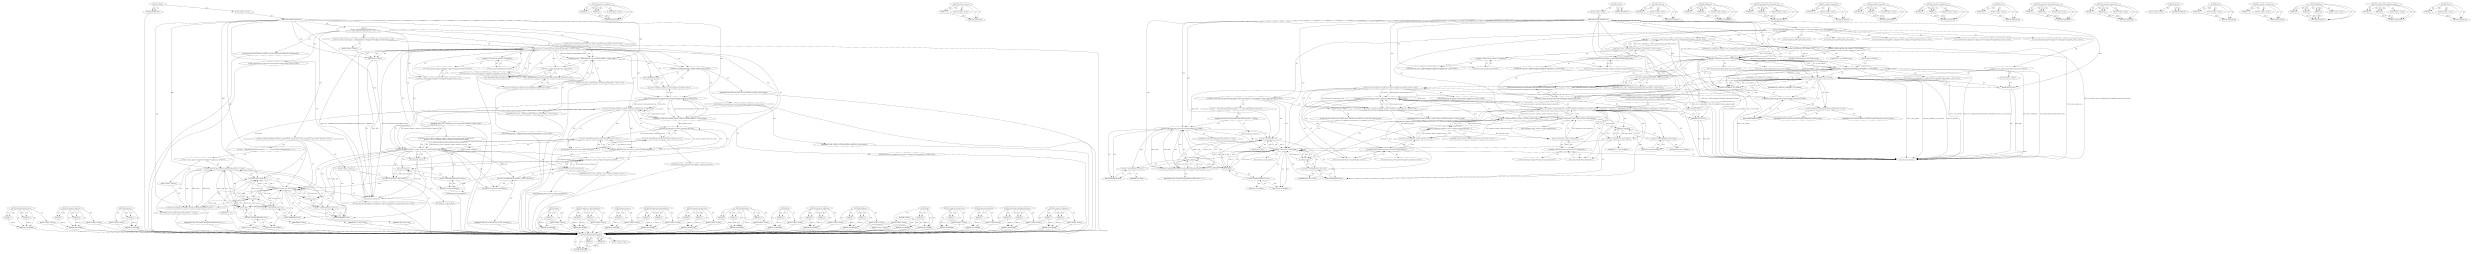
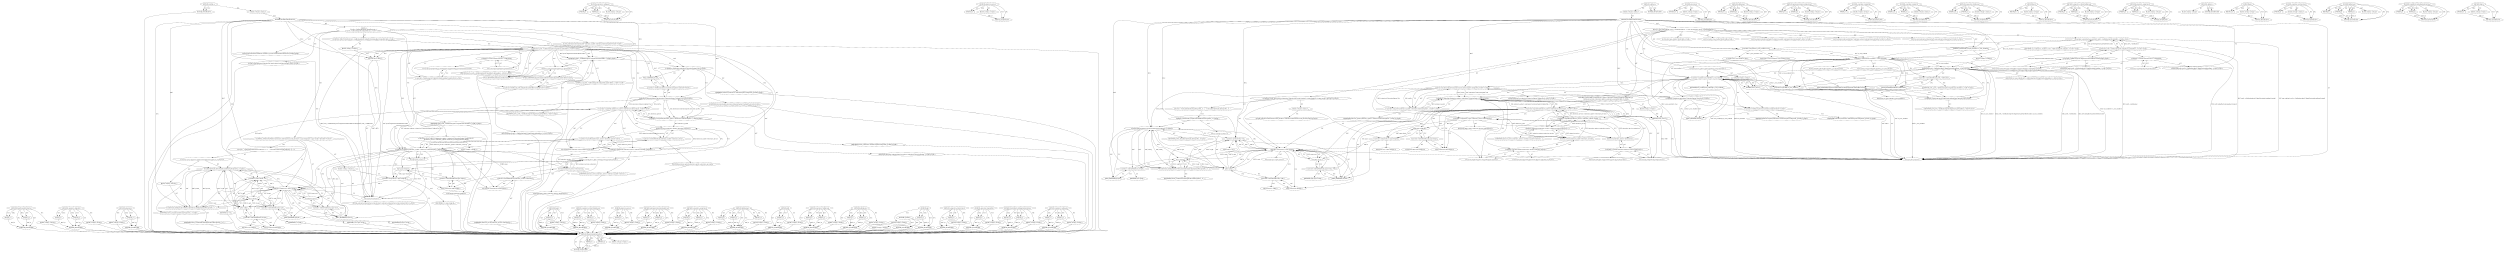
(1837, 54) -> (1754, 54)
(1731, 81) -> (1843, 90)
